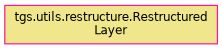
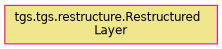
(111, 25) -> (111, 25)
